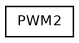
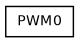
(40, 22) -> (40, 22)
